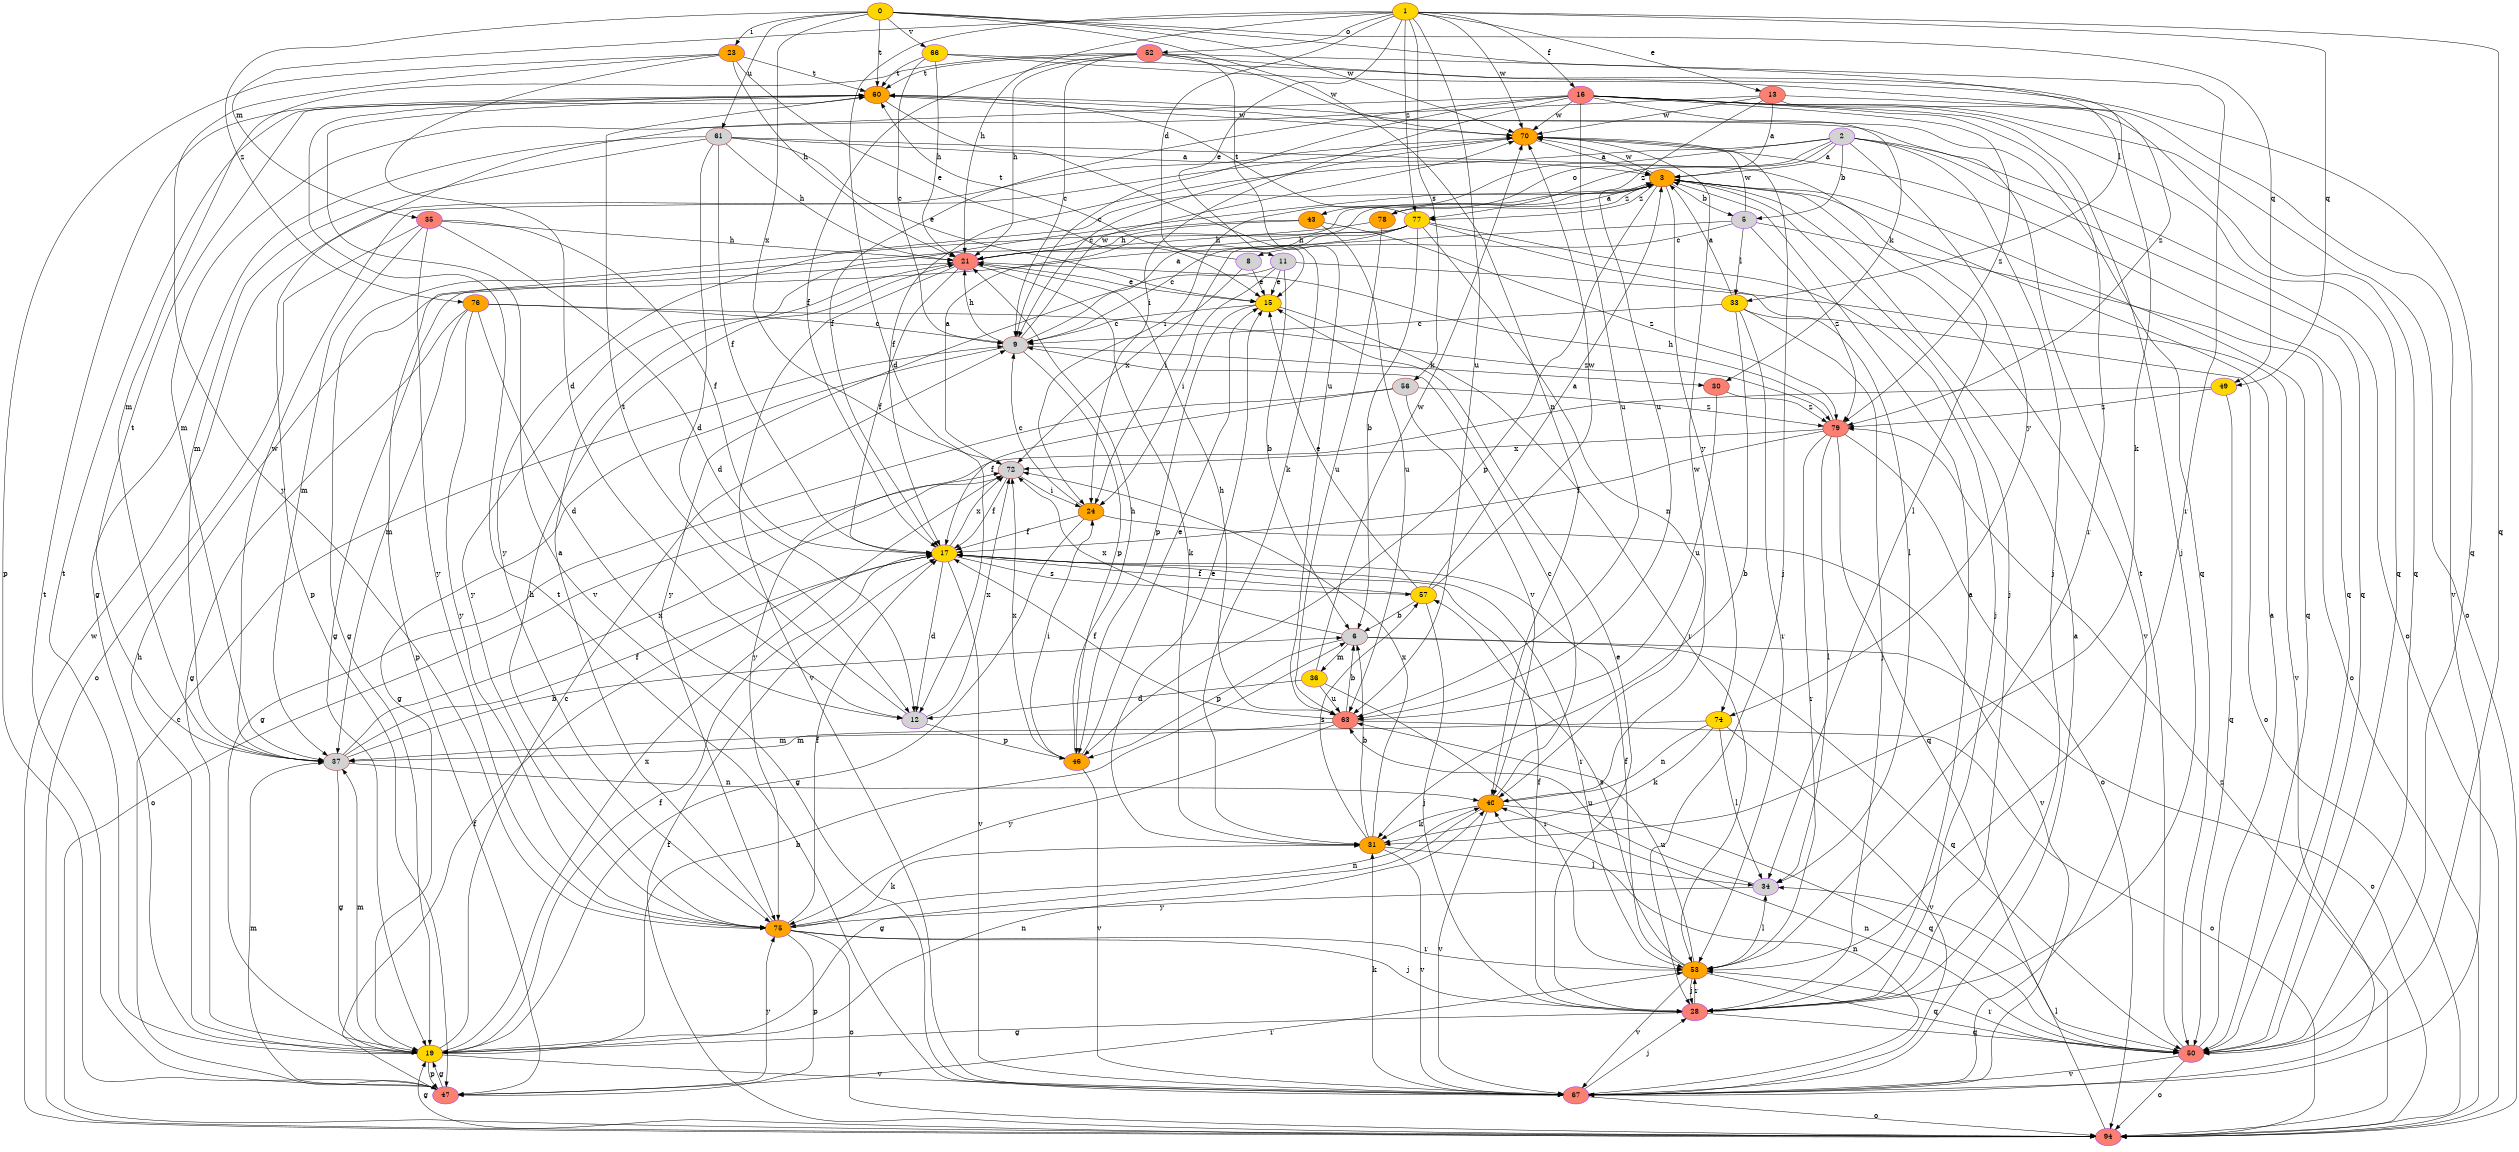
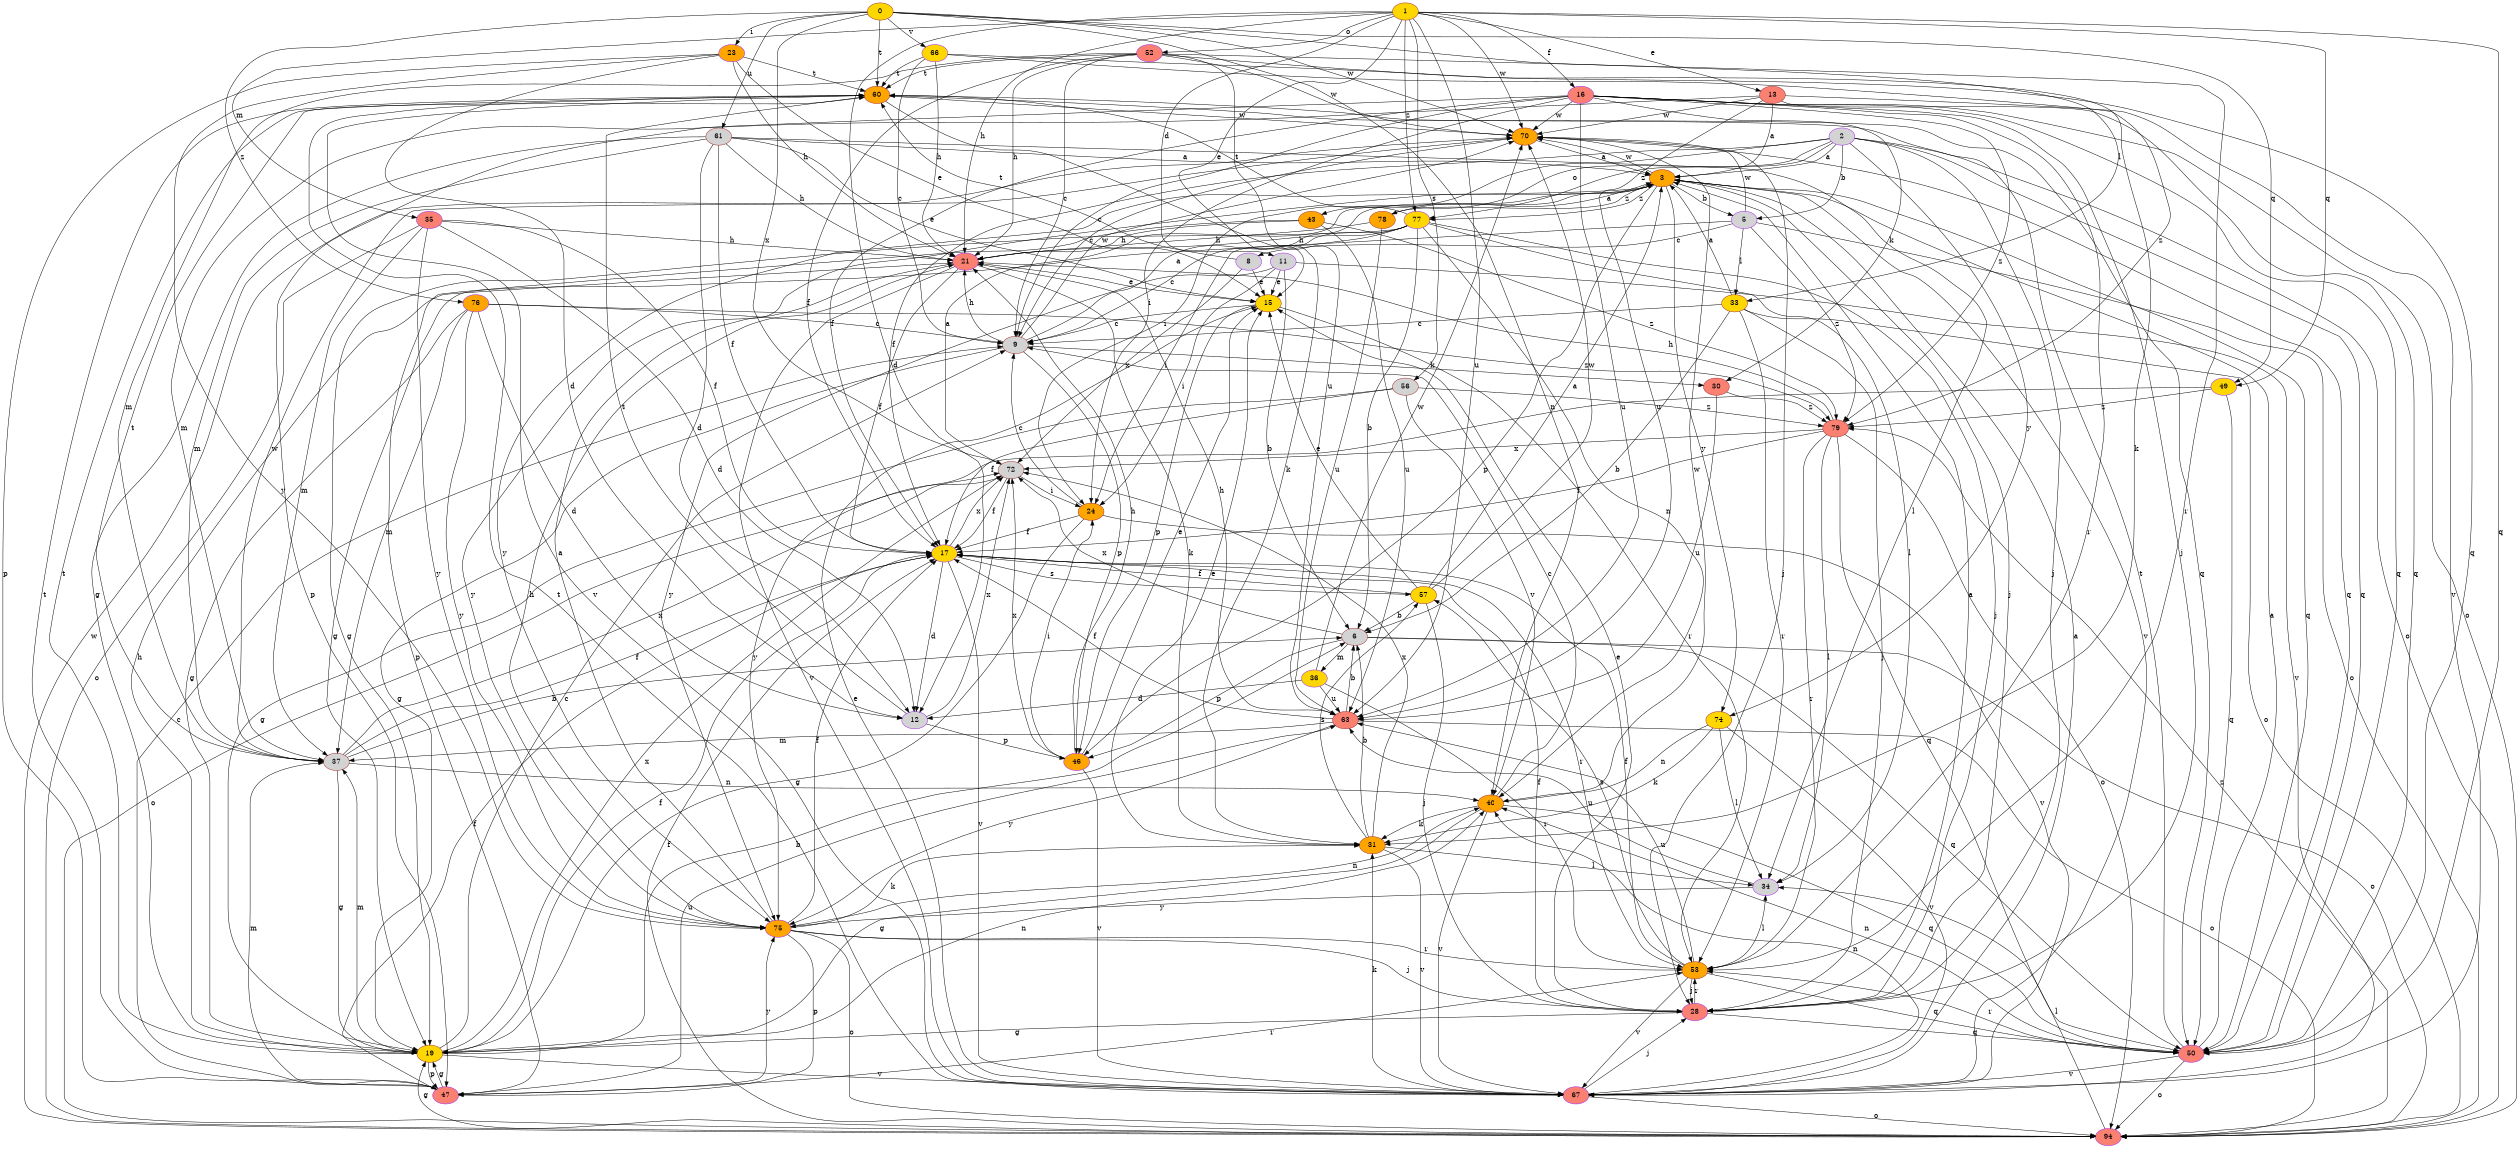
(1696, 634) -> (1585, 493)
(1063, 730) -> none
none -> (924, 845)
none -> (820, 848)
